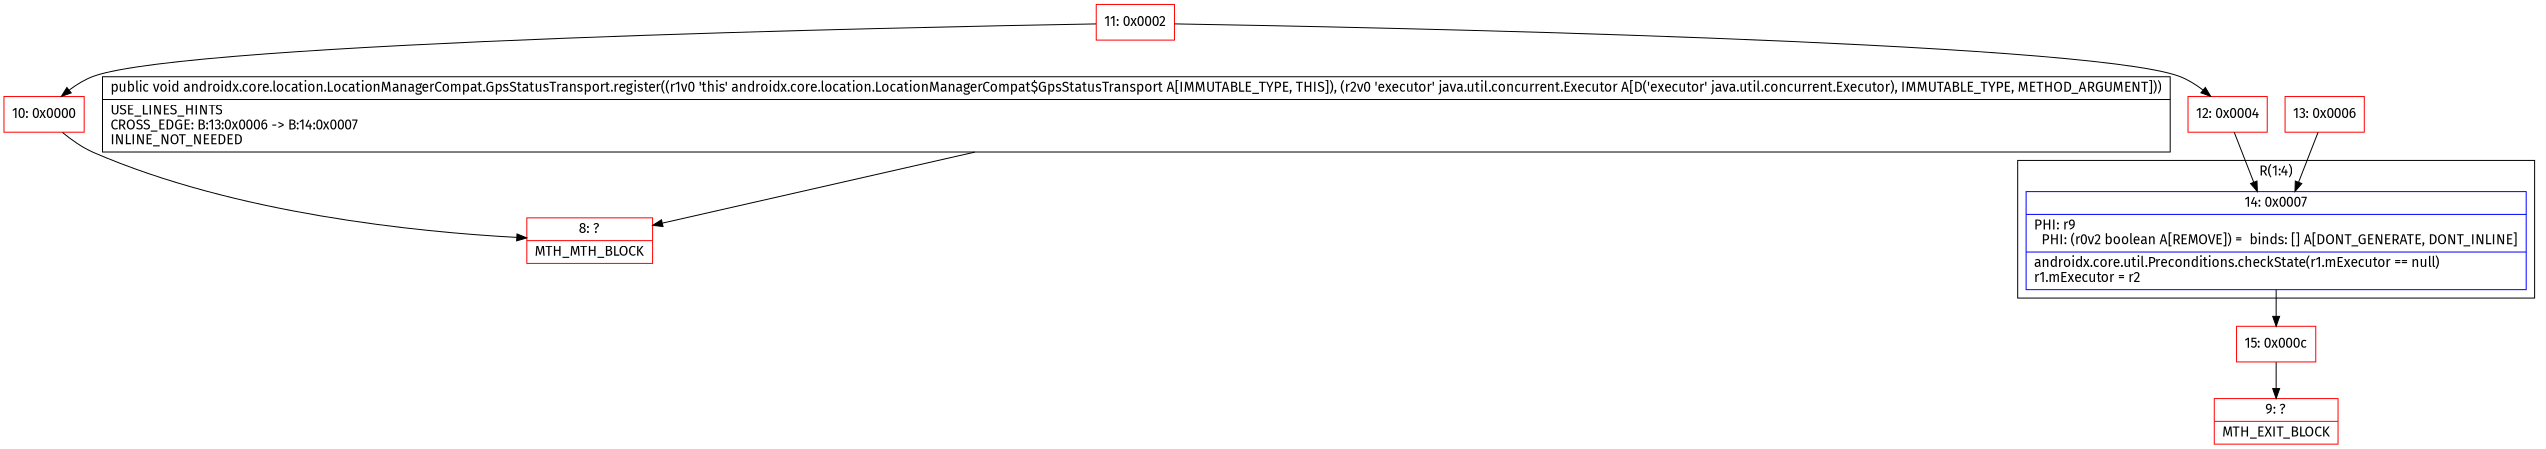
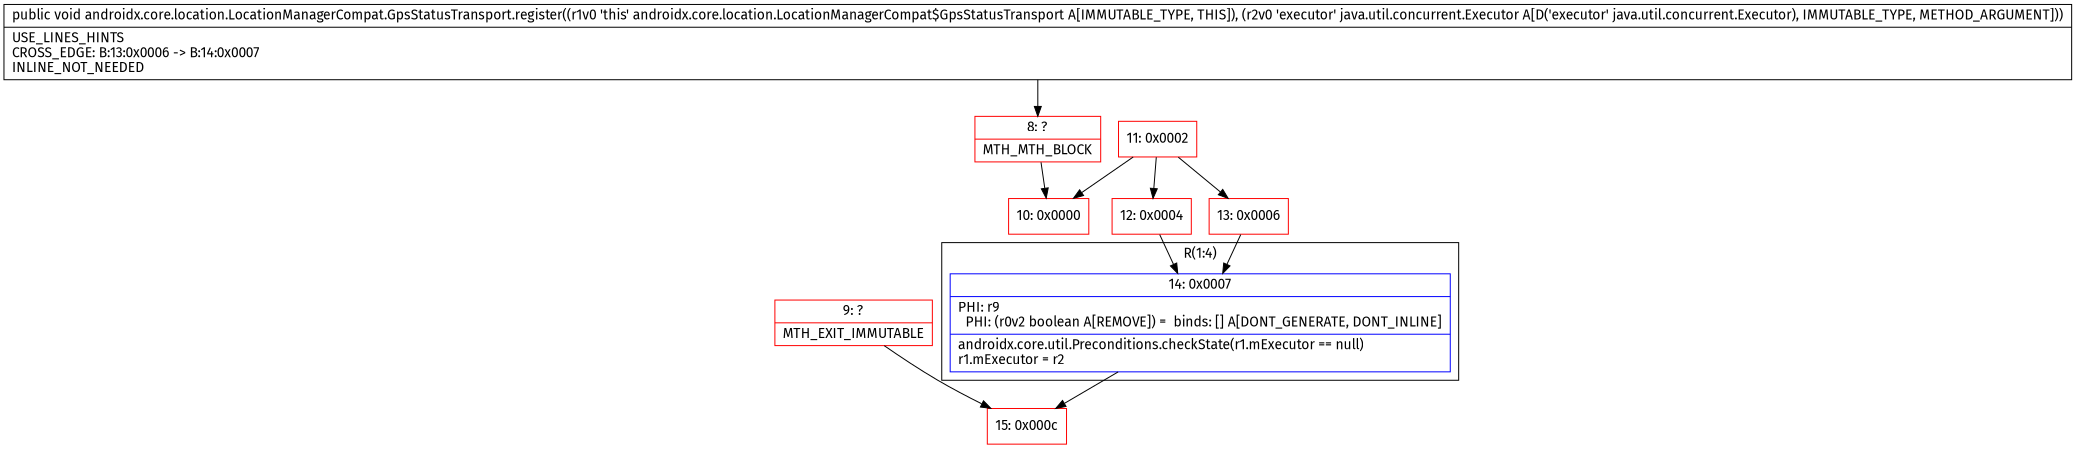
none -> (1199, 175)
(283, 209) -> (1043, 175)
(2276, 375) -> (932, 377)
(2276, 432) -> (854, 334)
